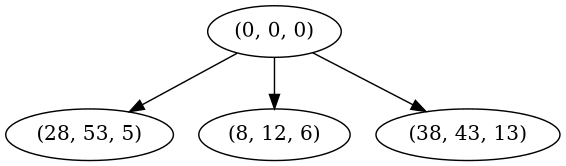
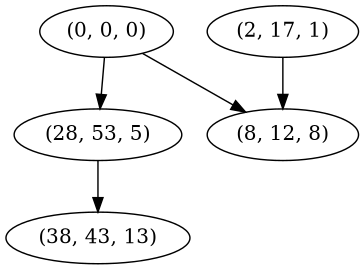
none -> (283, 32)
(363, 79) -> (98, 179)
(274, 135) -> (283, 135)
